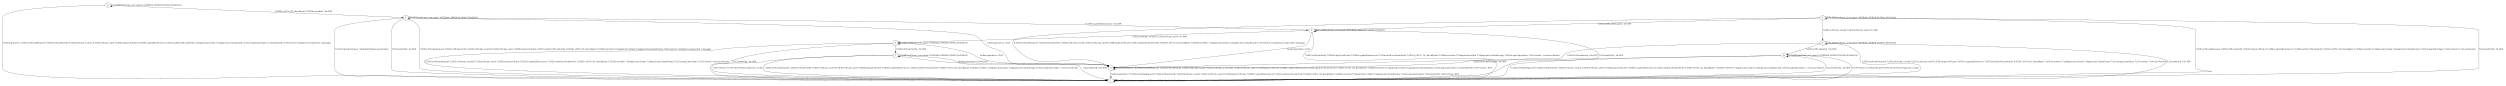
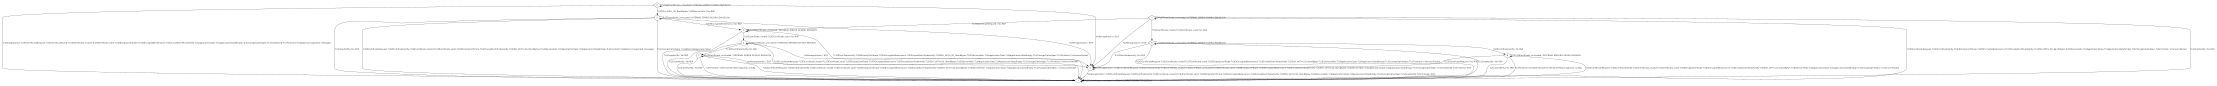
(1159, 43) -> (1135, 43)
(1217, 56) -> (902, 7)
(973, 62) -> (759, 62)
